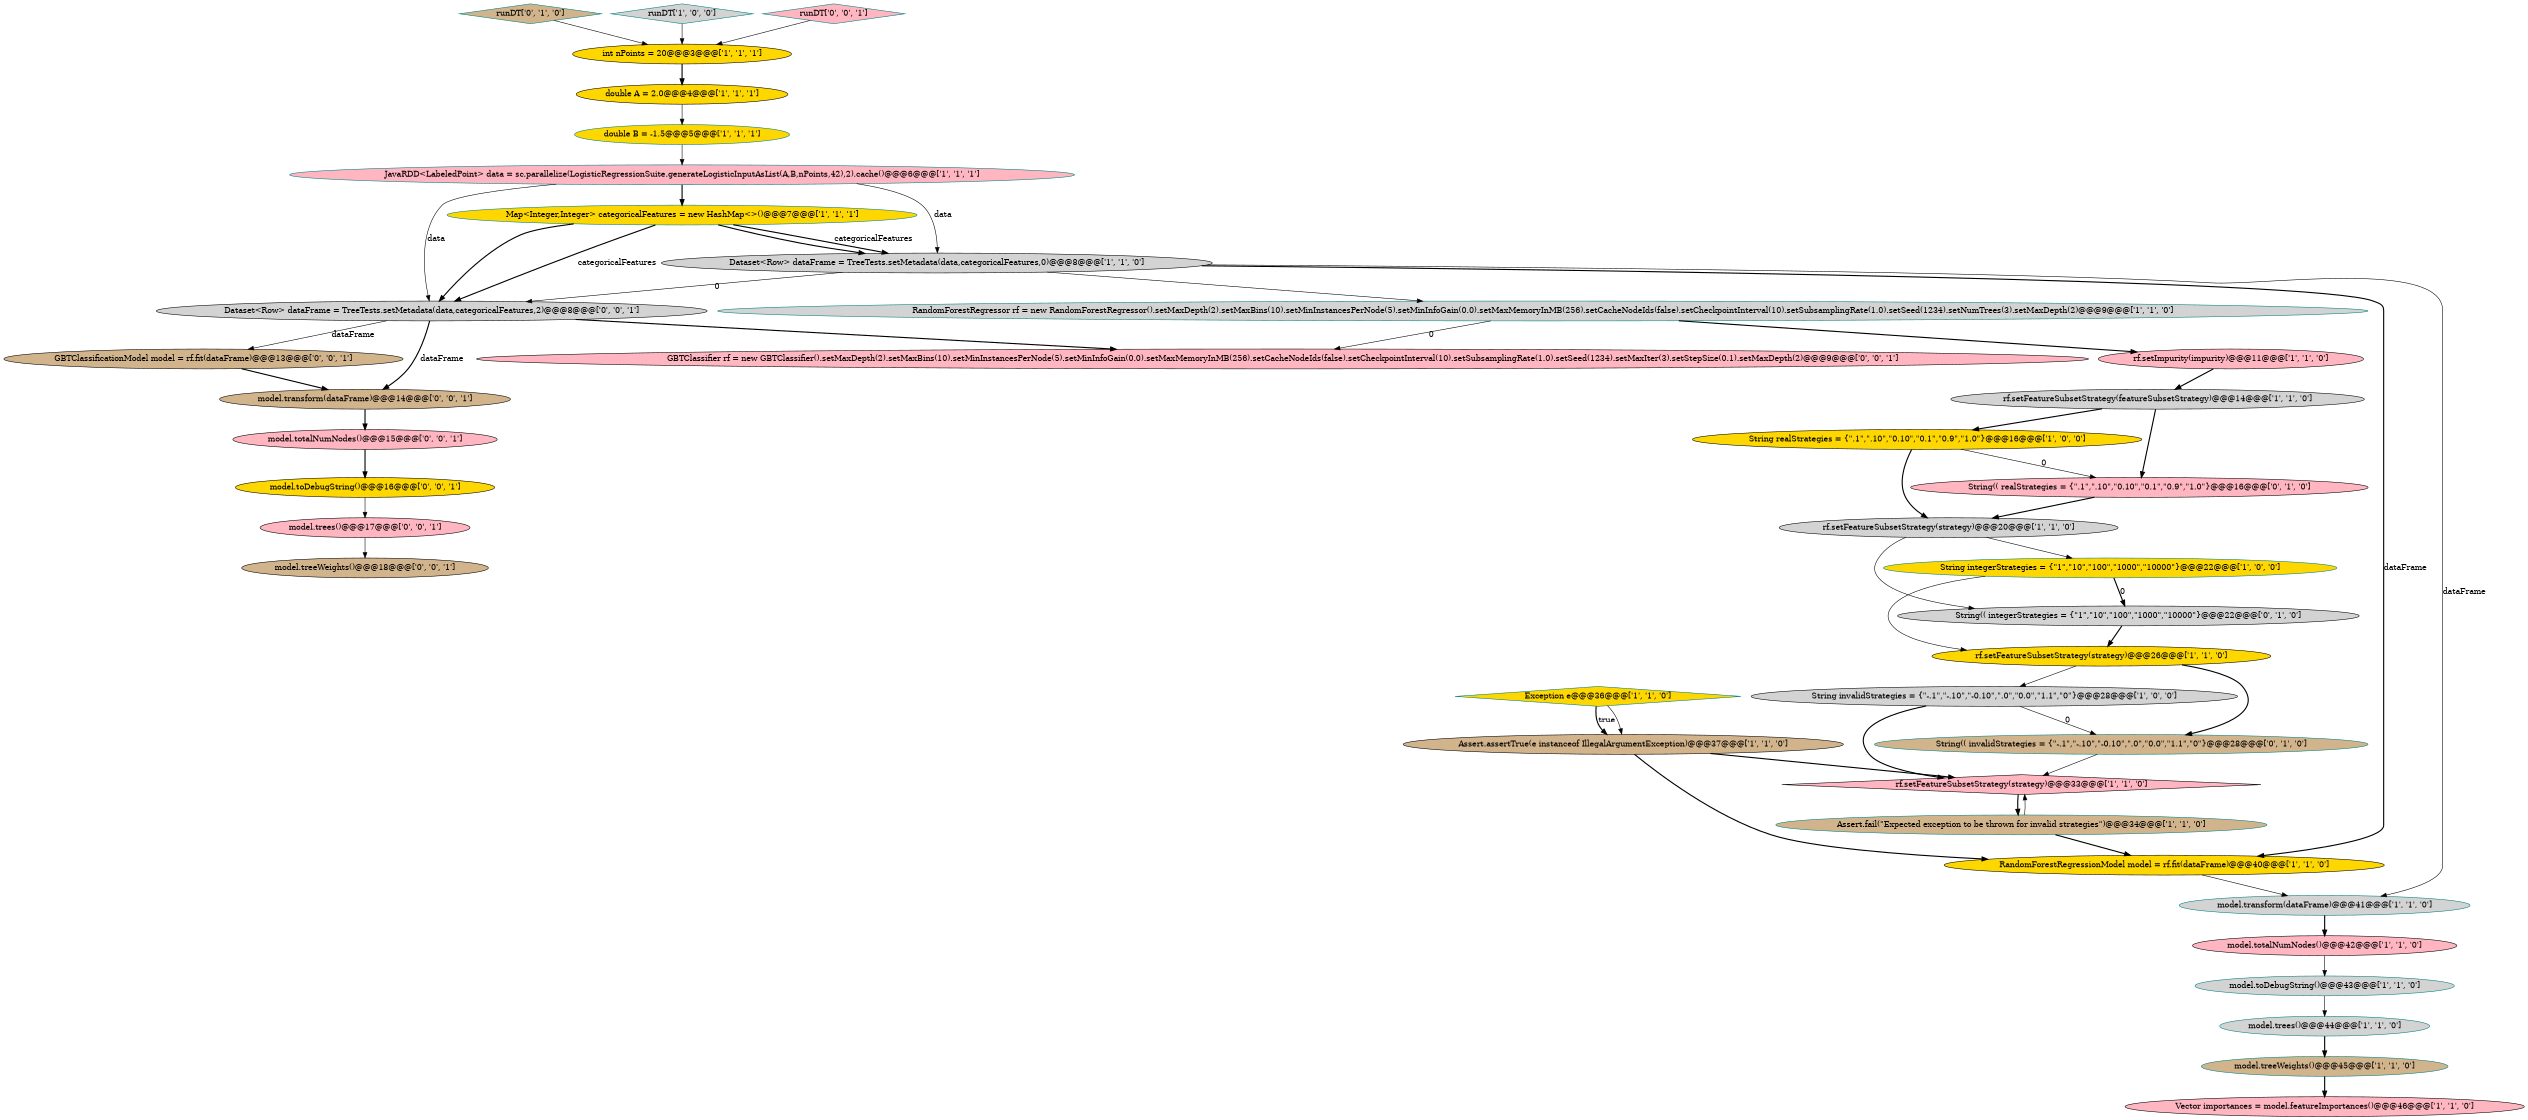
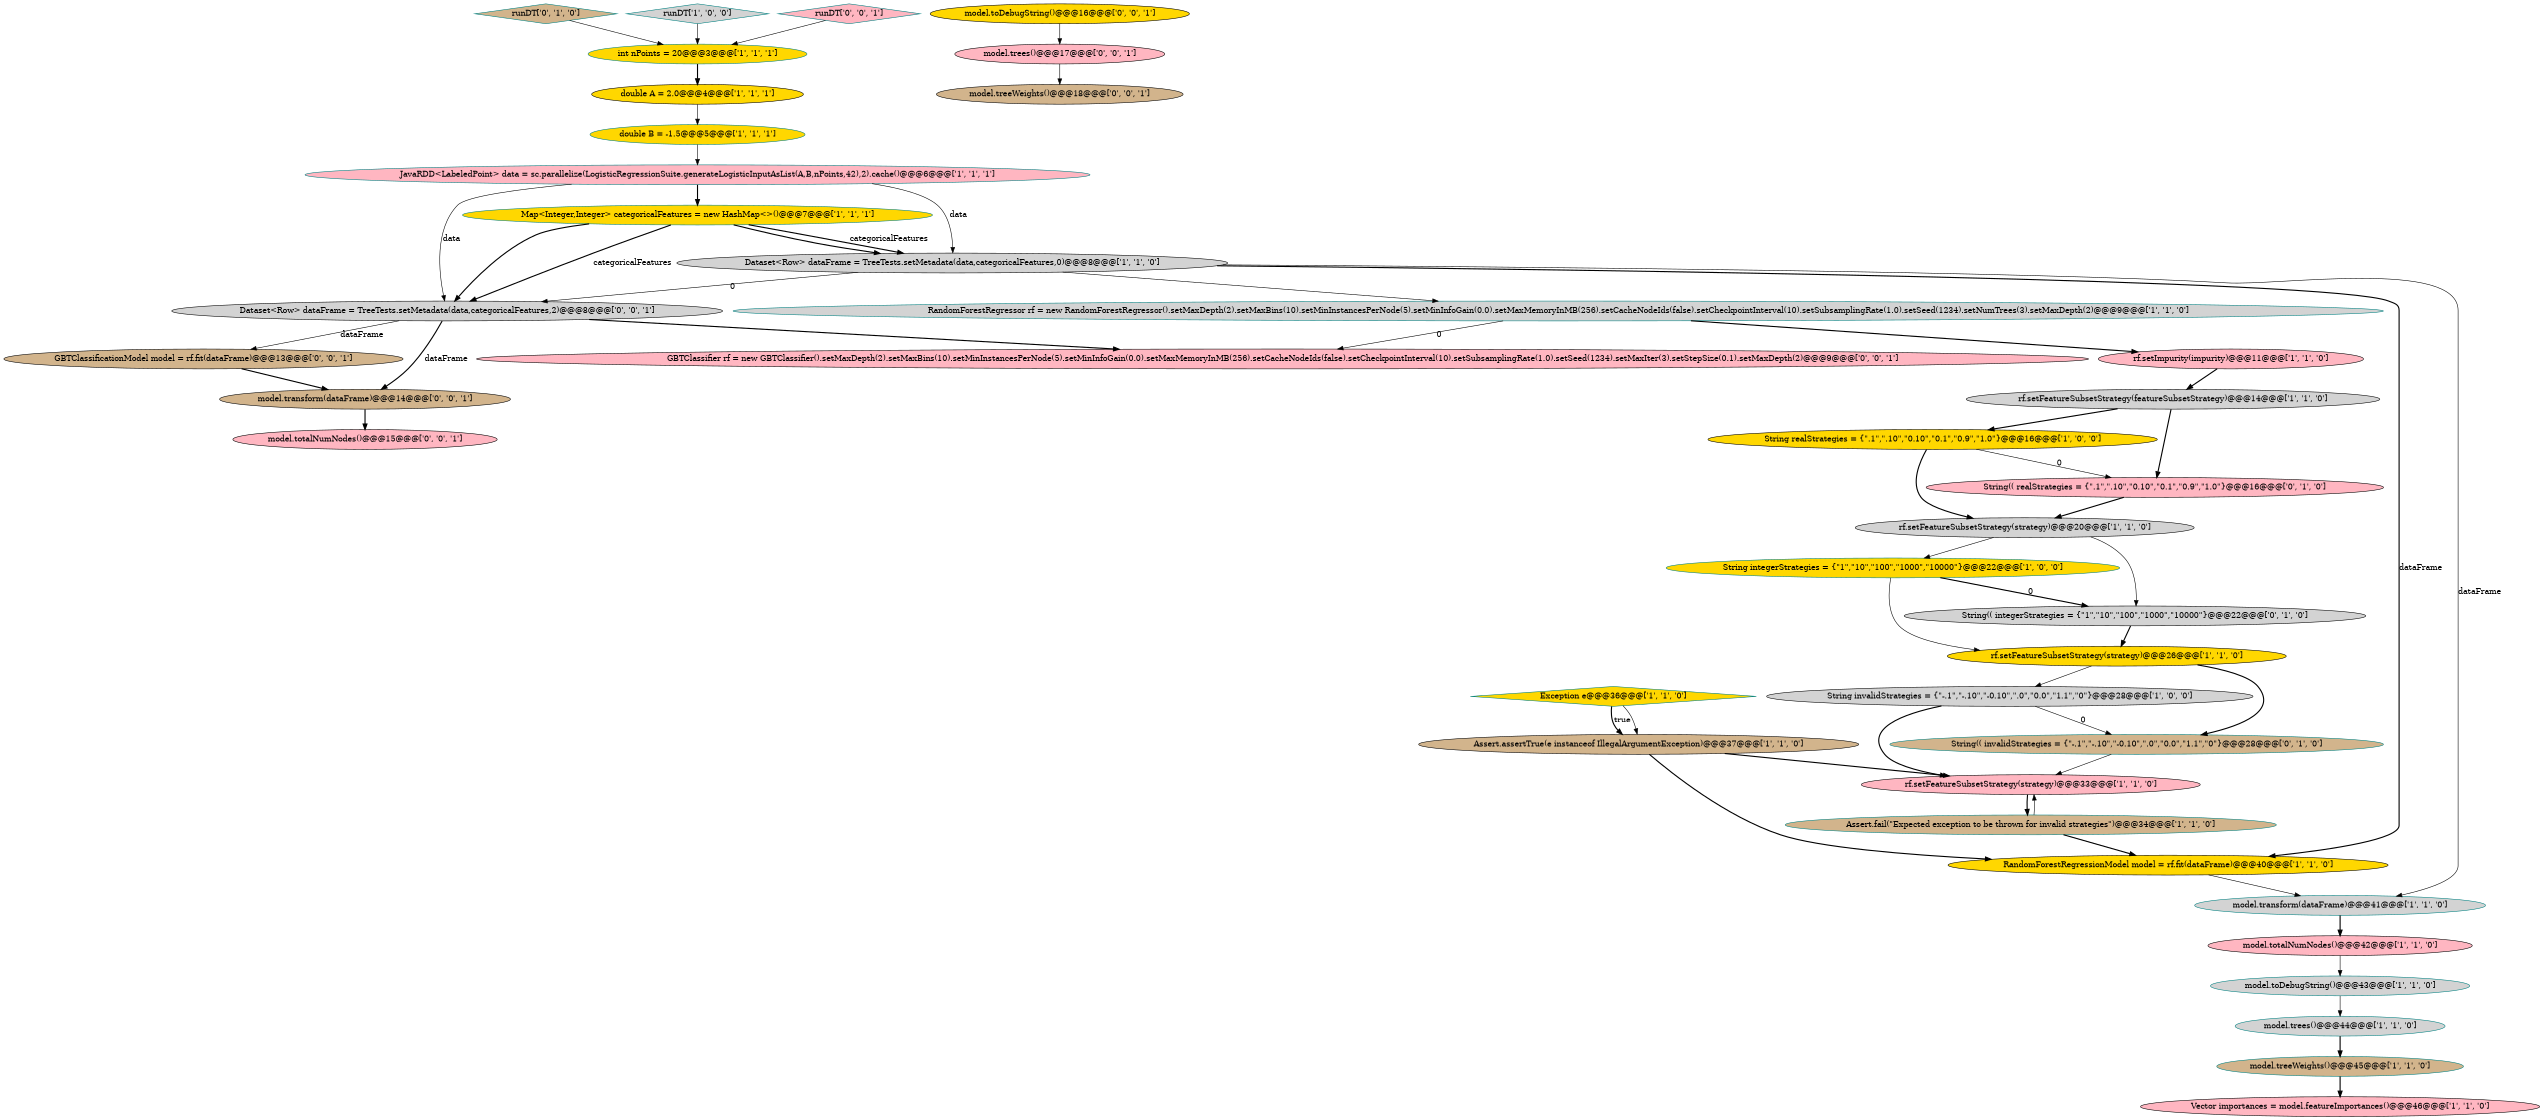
(682, 54) -> (698, 54)
(365, 461) -> none
(2021, 785) -> (2031, 785)
